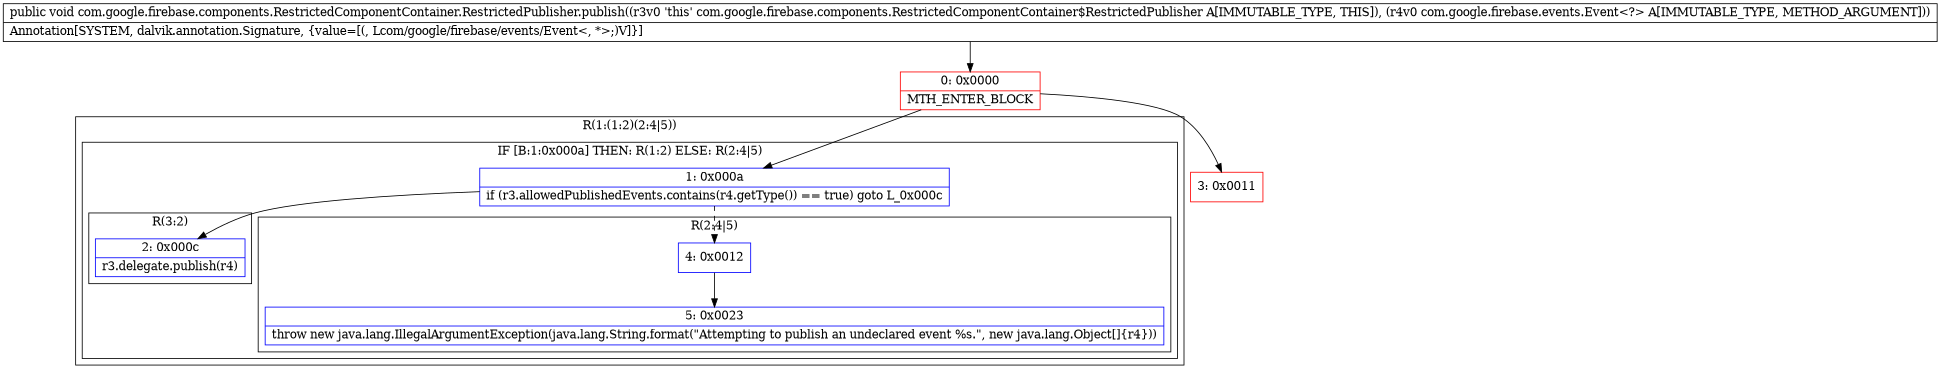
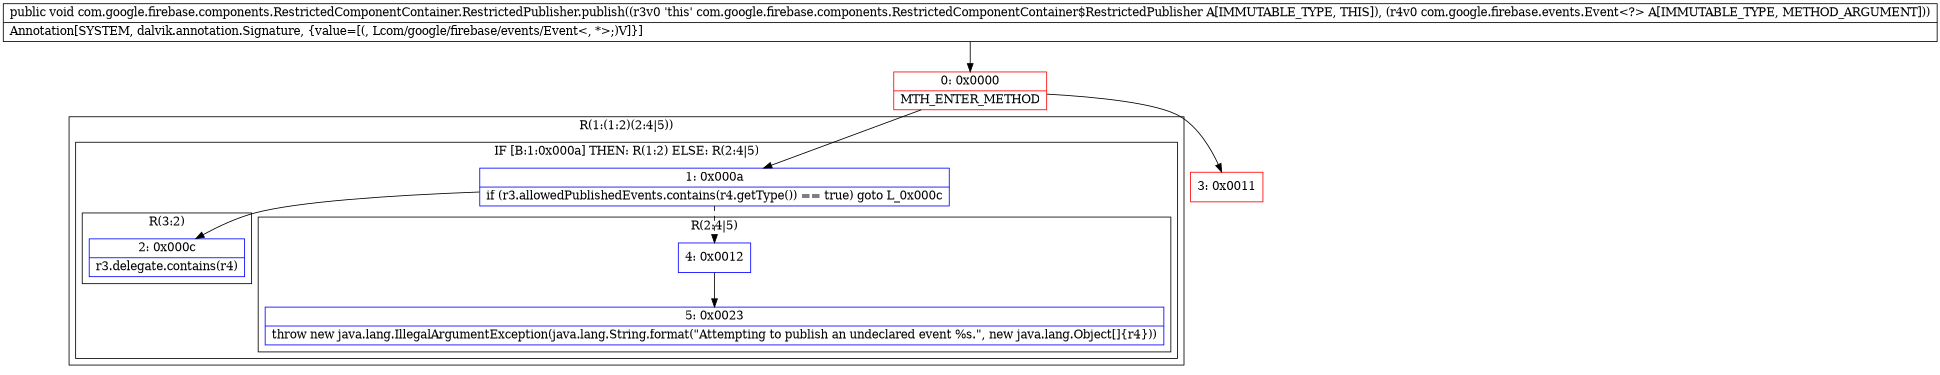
(970, 100) -> (970, 100)
(170, 267) -> (167, 267)
